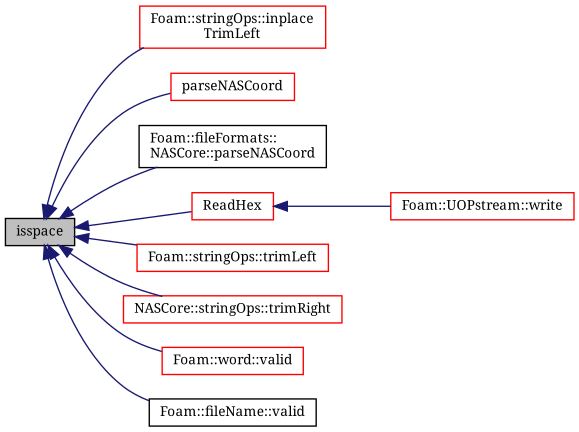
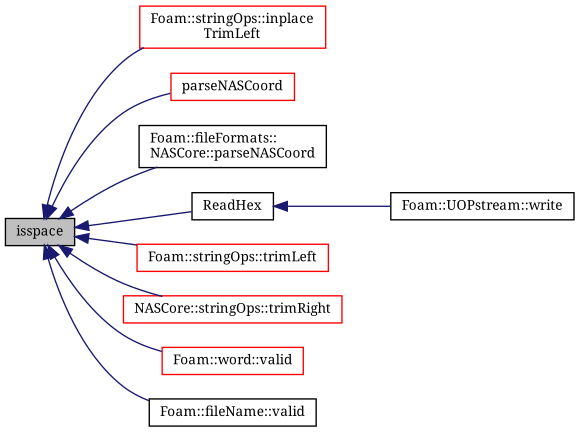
(233, 206) -> (233, 206)
(482, 206) -> (482, 206)
